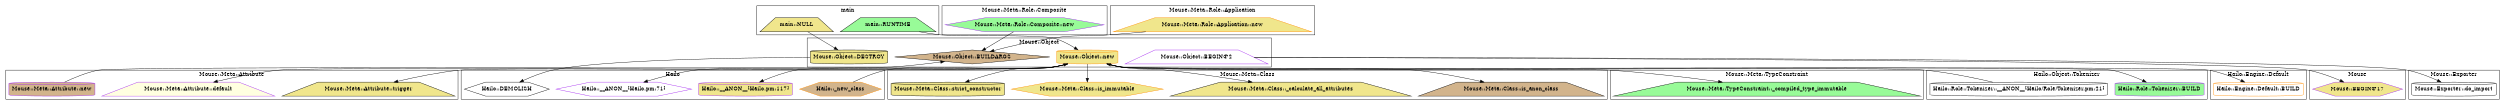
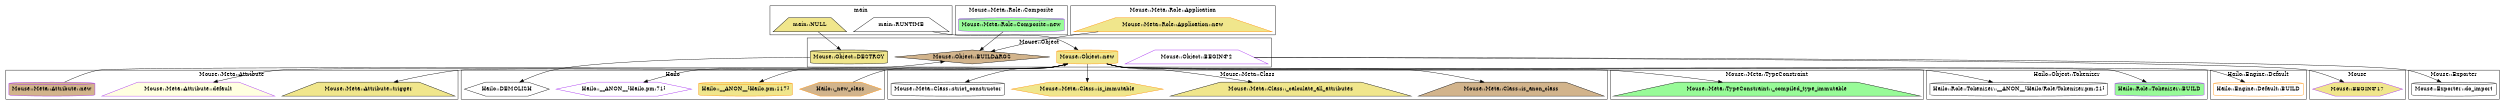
(888, 25) -> (901, 25)
(1025, 25) -> (1011, 25)
(1552, 69) -> (1548, 69)
(746, 89) -> (746, 89)
(948, 89) -> (948, 89)
